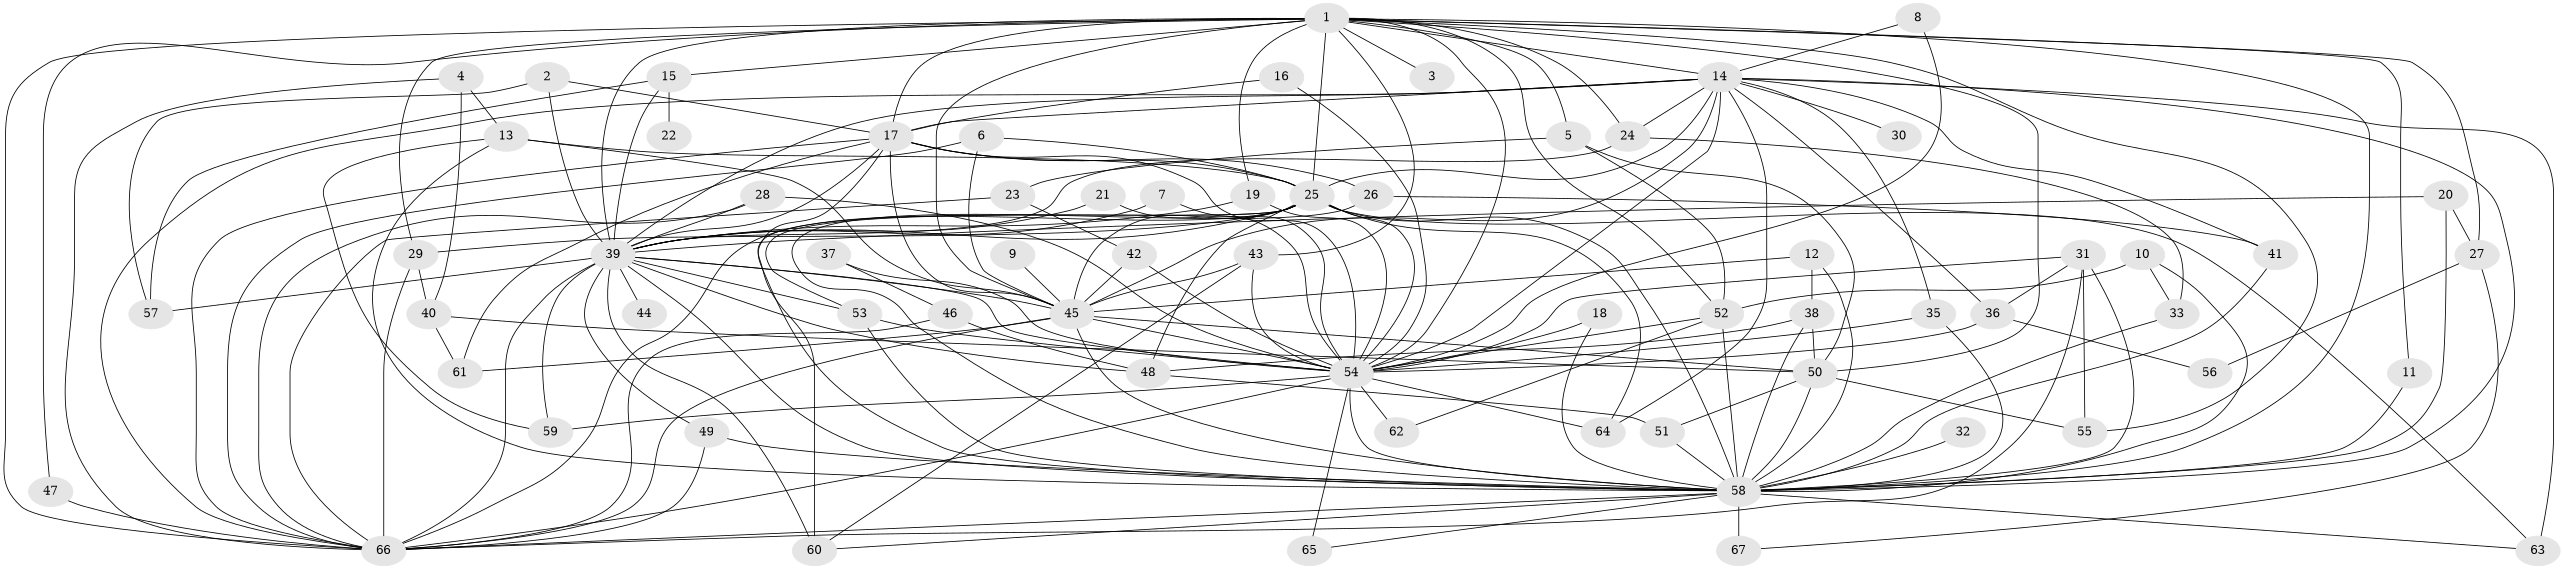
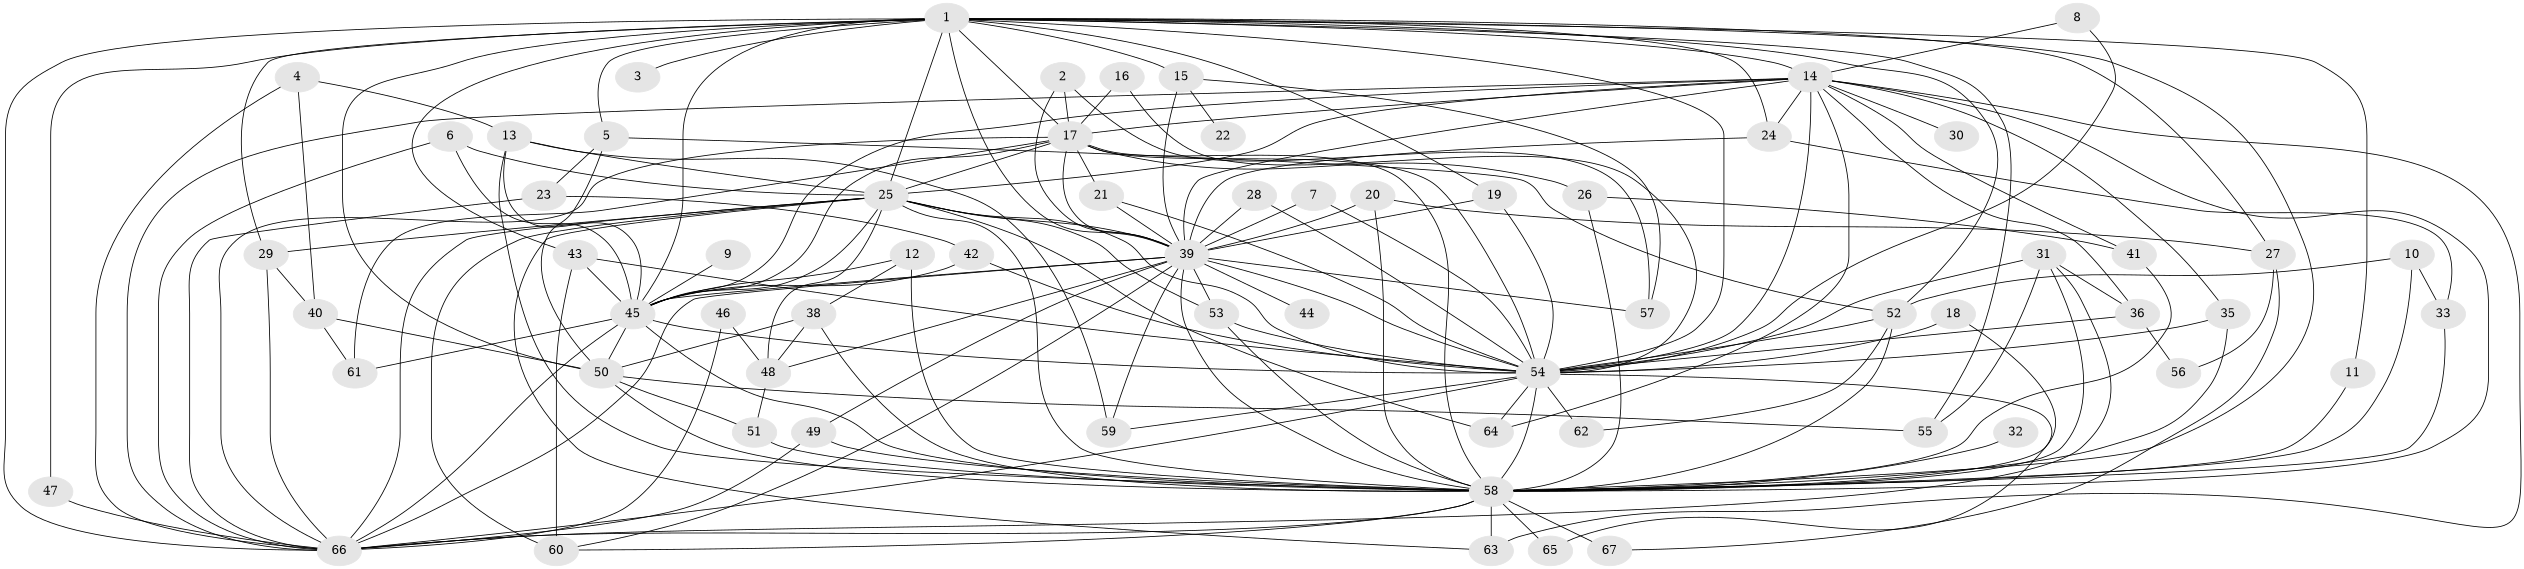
none -> (1086, 166)
(349, 244) -> none
(829, 255) -> none
